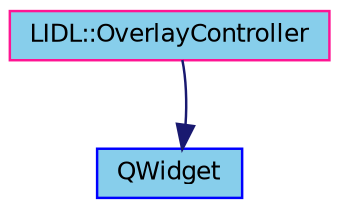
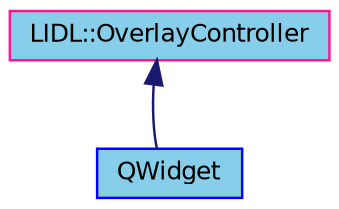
(186, 92) -> (153, 117)
